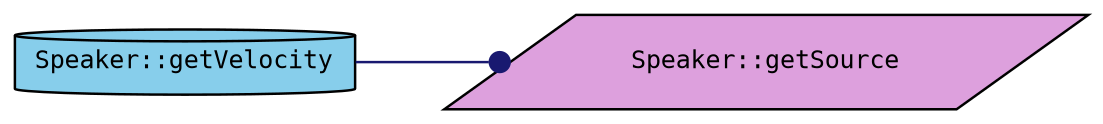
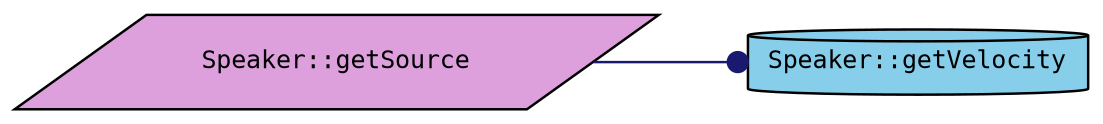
(422, 62) -> (660, 62)
